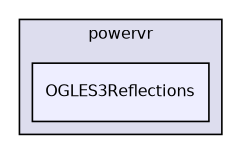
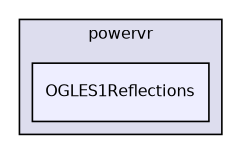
(121, 92) -> (121, 92)
